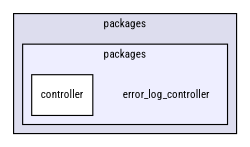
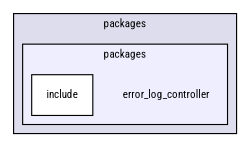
(62, 95) -> (62, 95)
